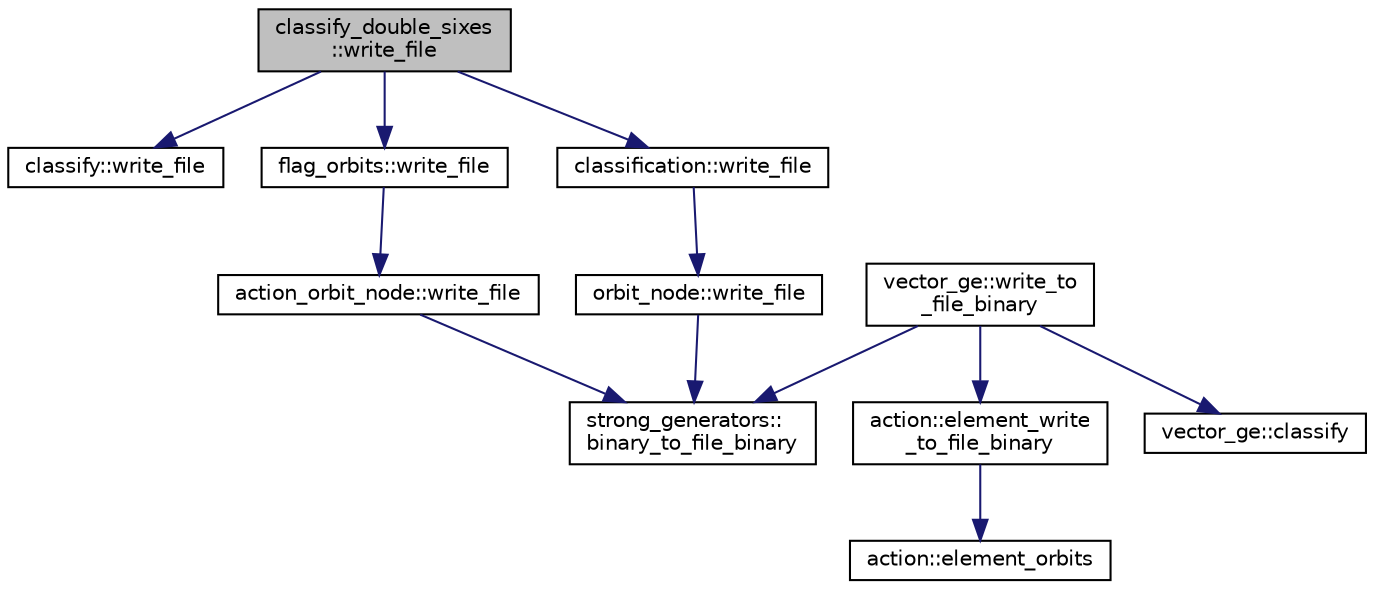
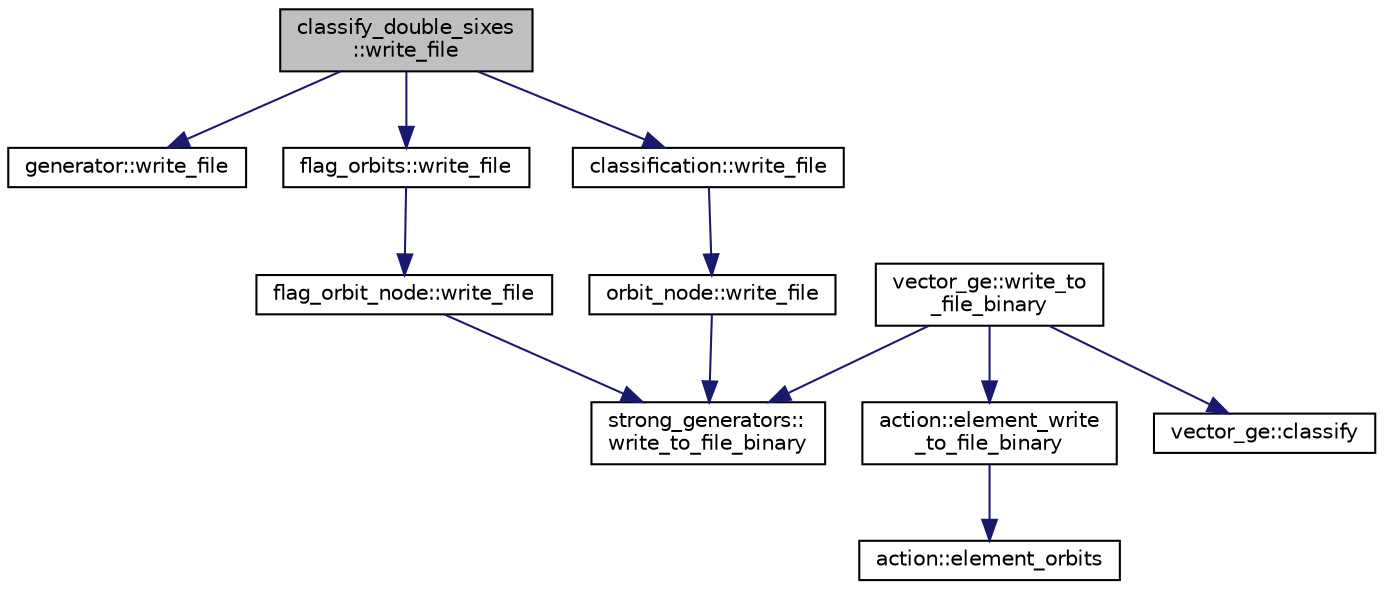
(116, 168) -> (127, 168)
(378, 295) -> (404, 295)
(693, 433) -> (708, 433)
